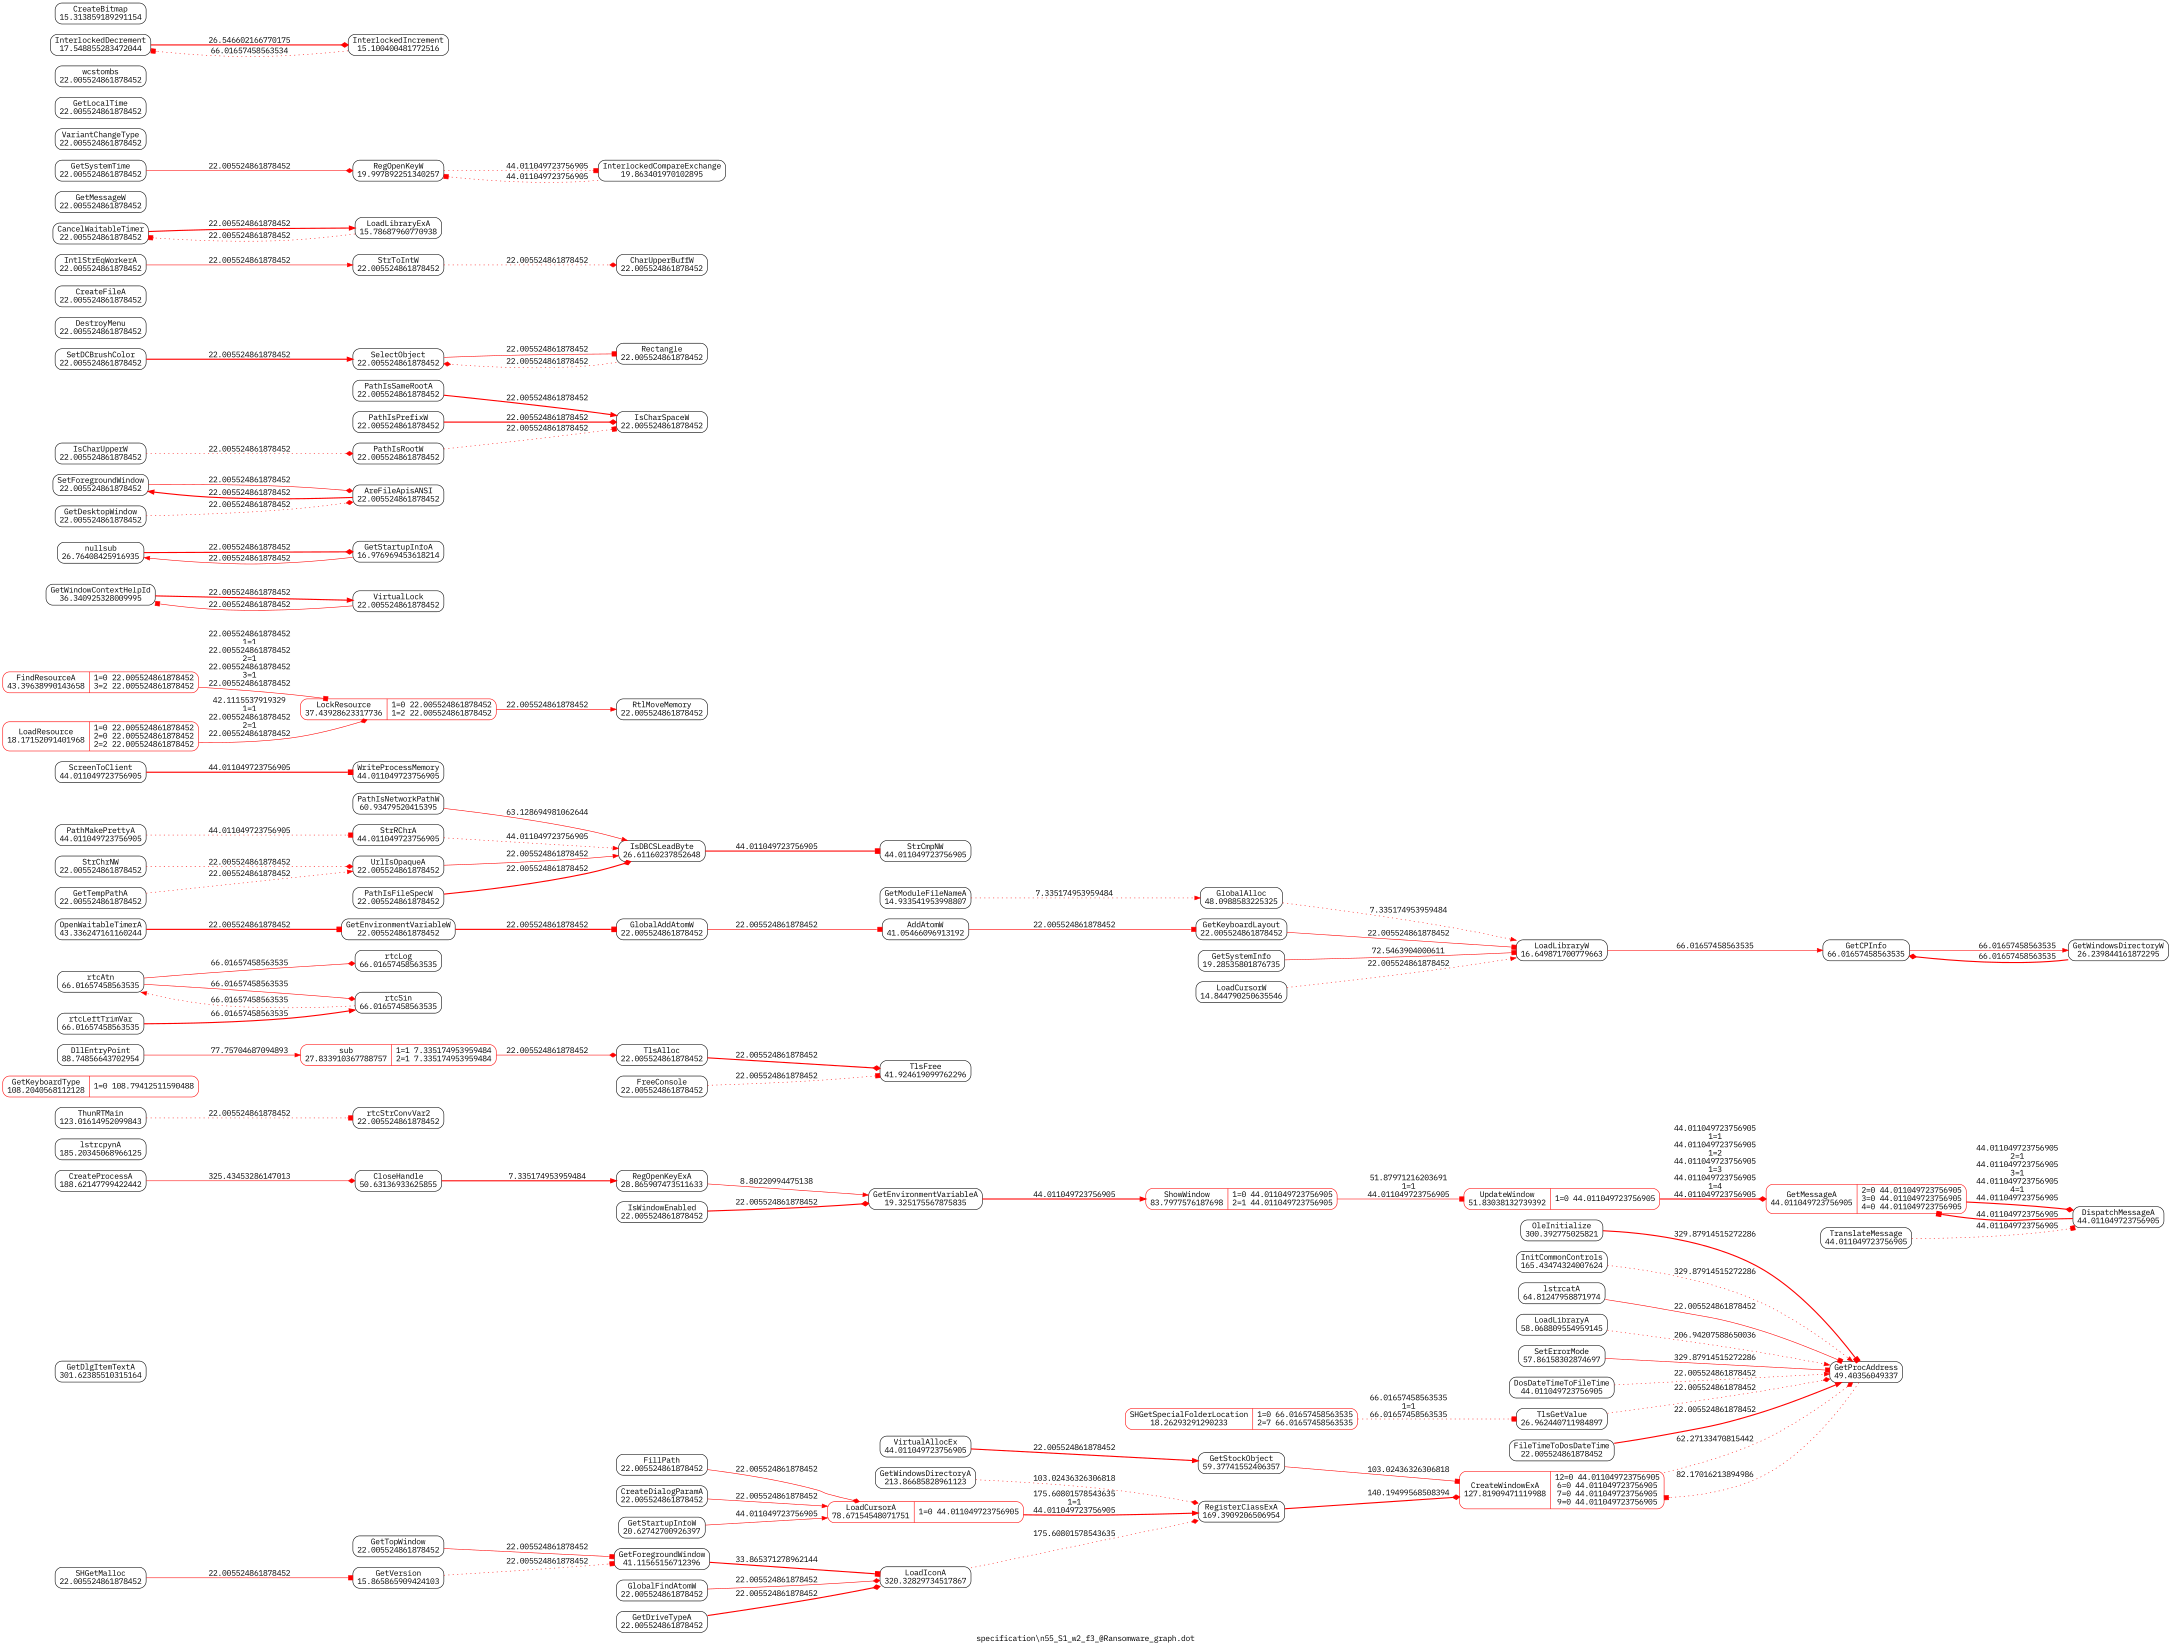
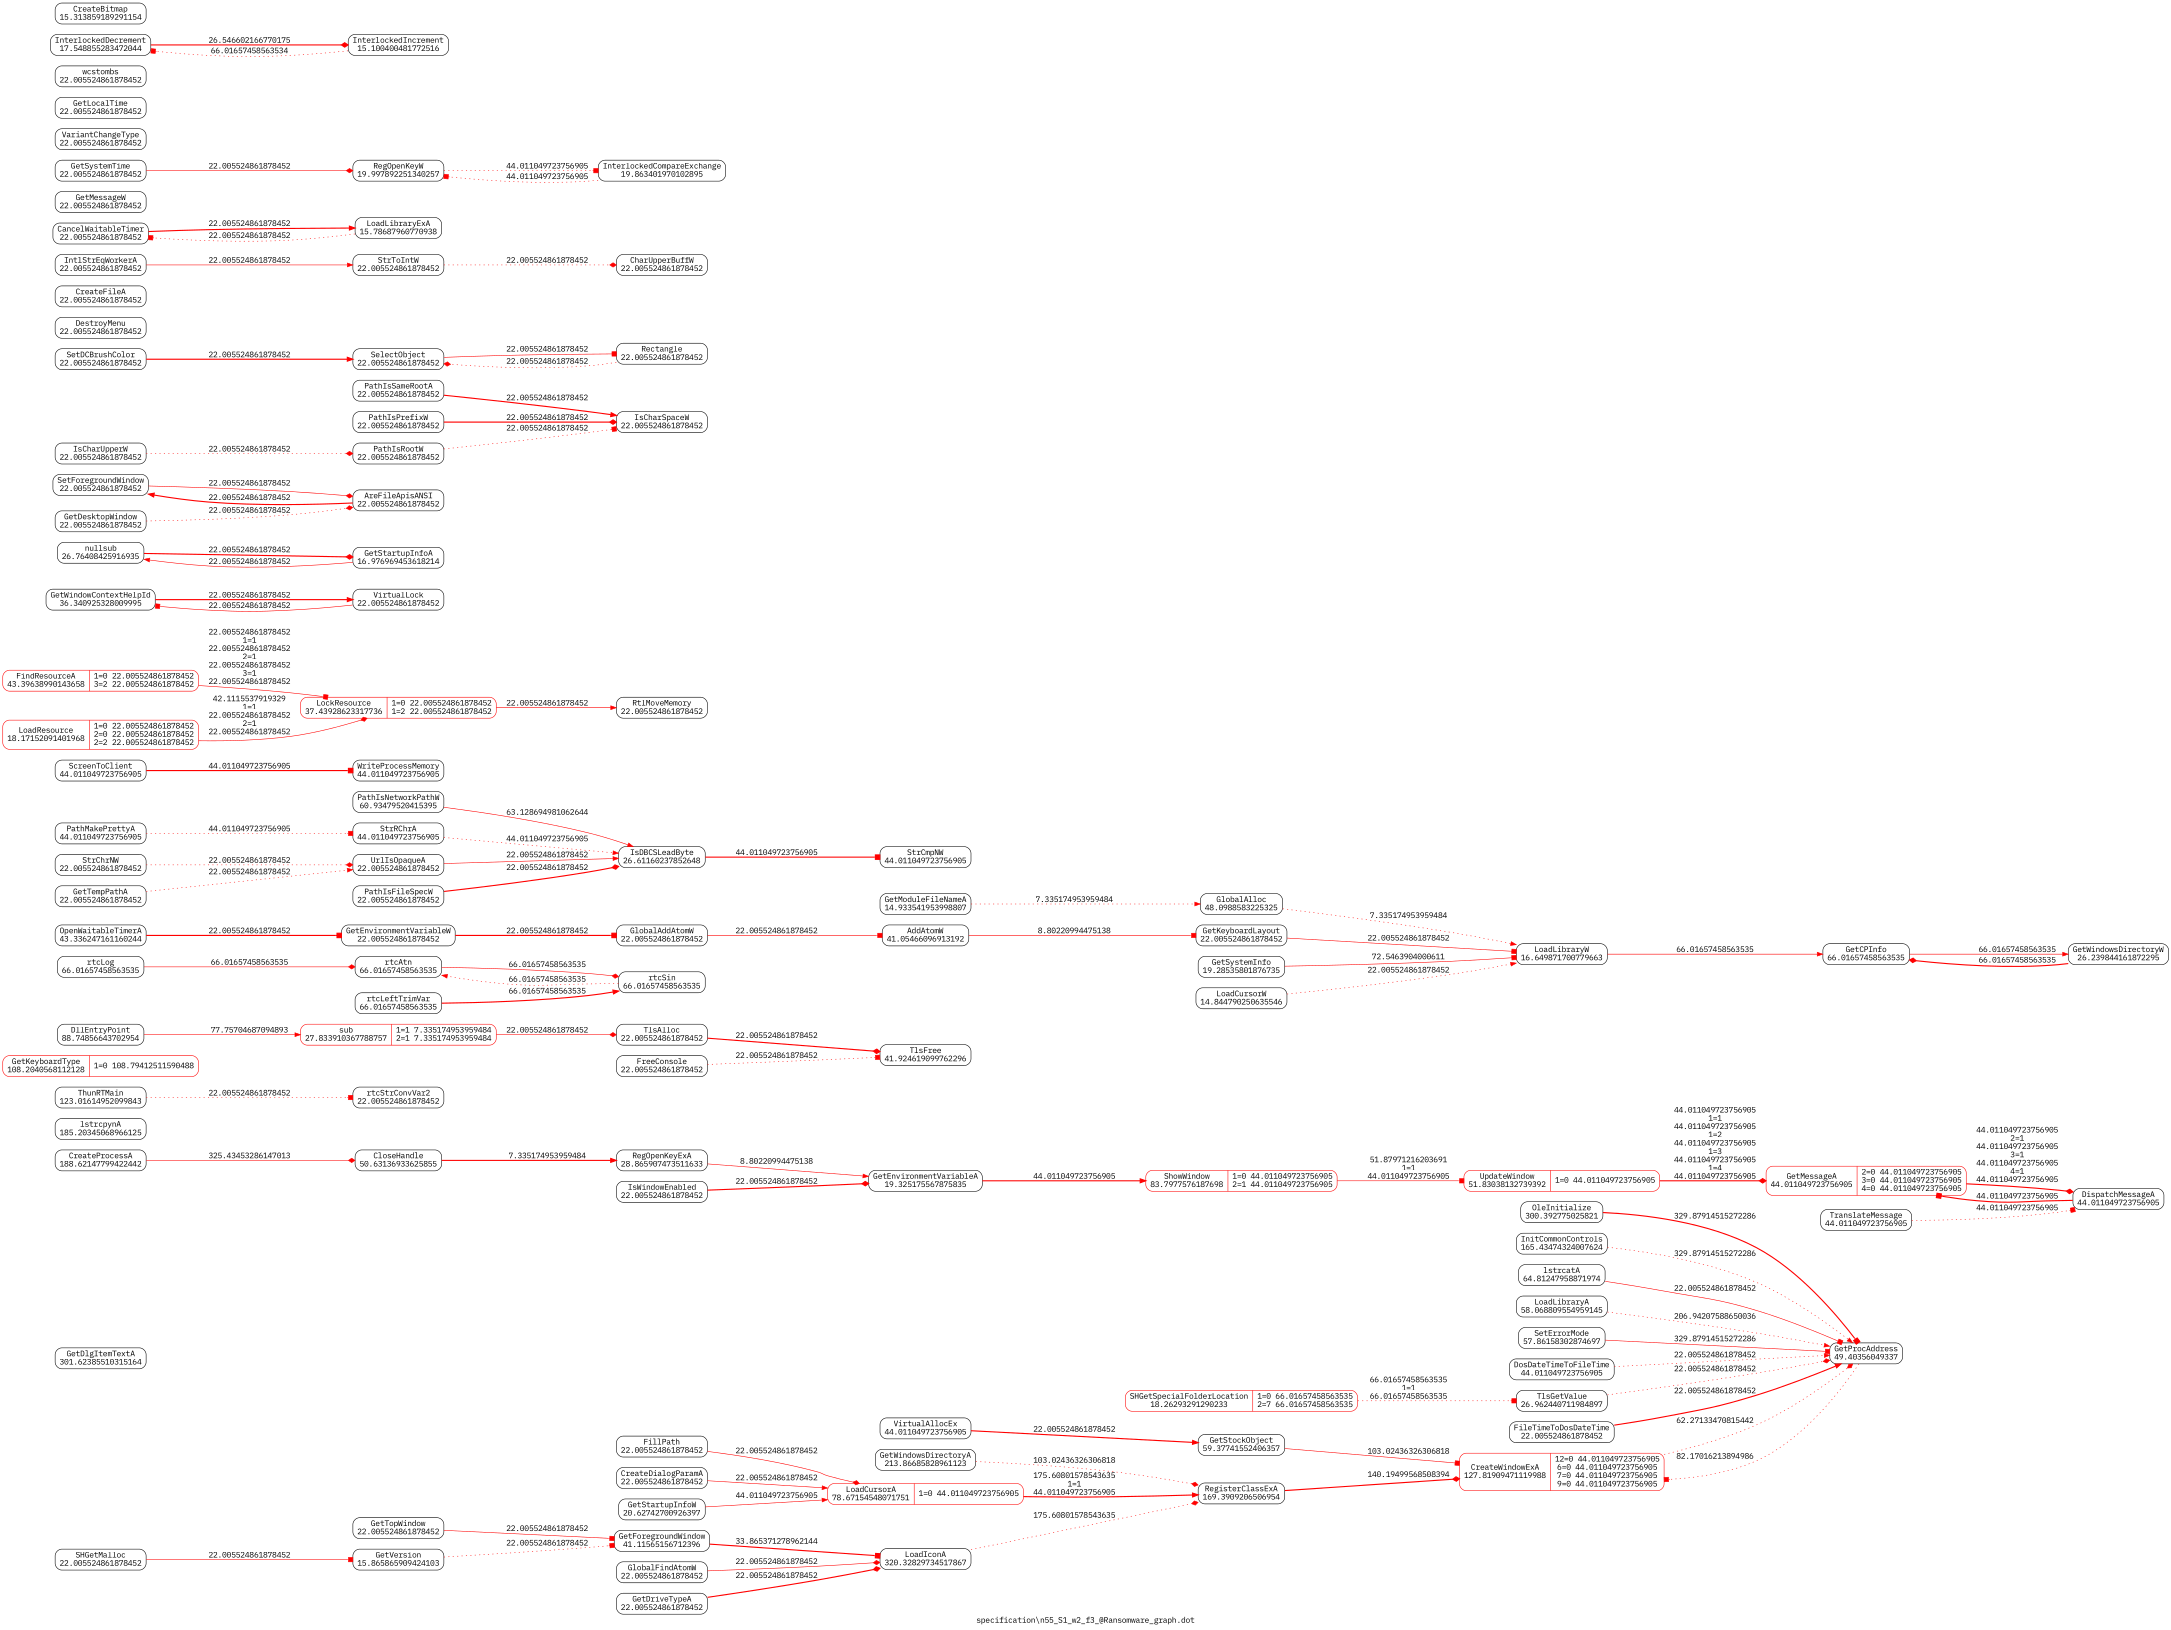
(1074, 925) -> (1074, 931)
(246, 970) -> (246, 967)
